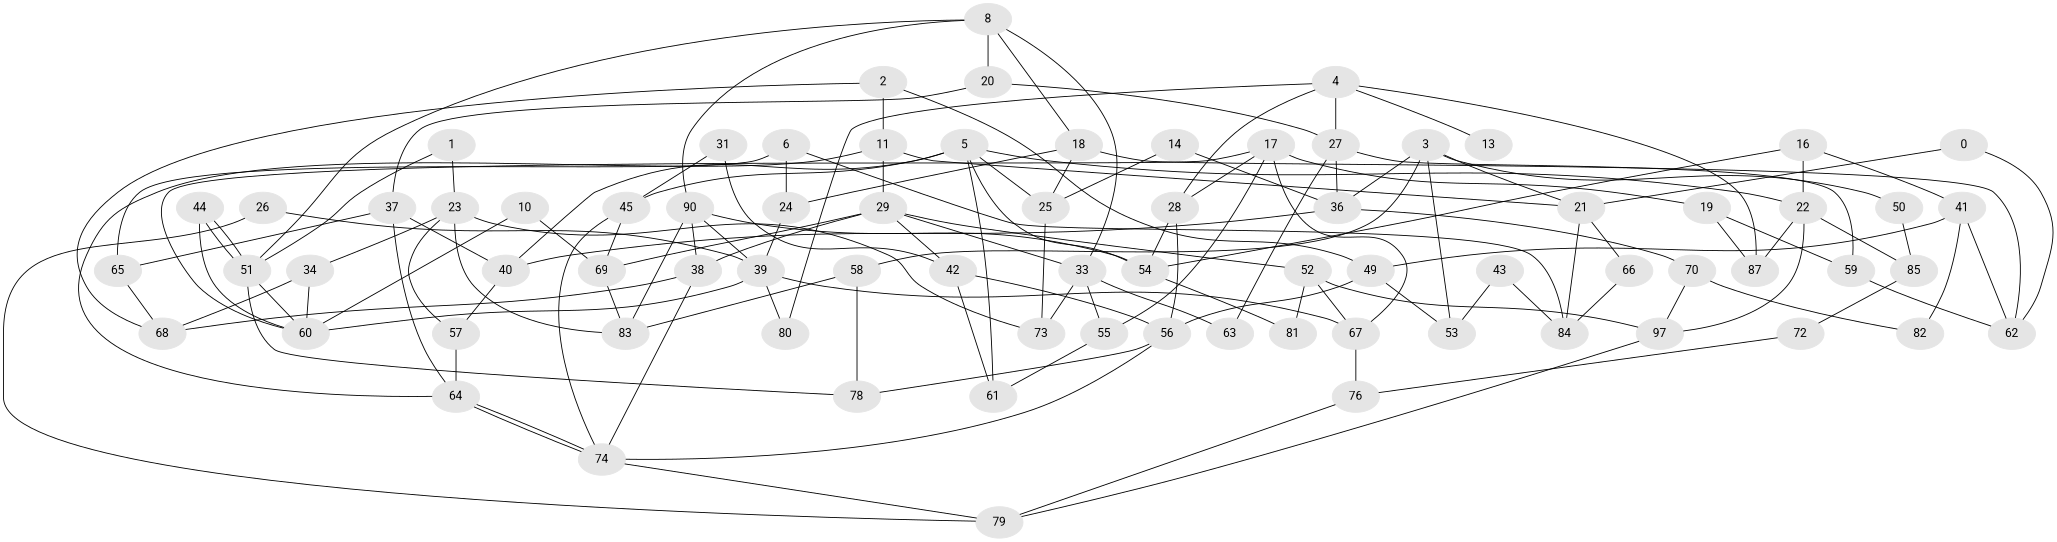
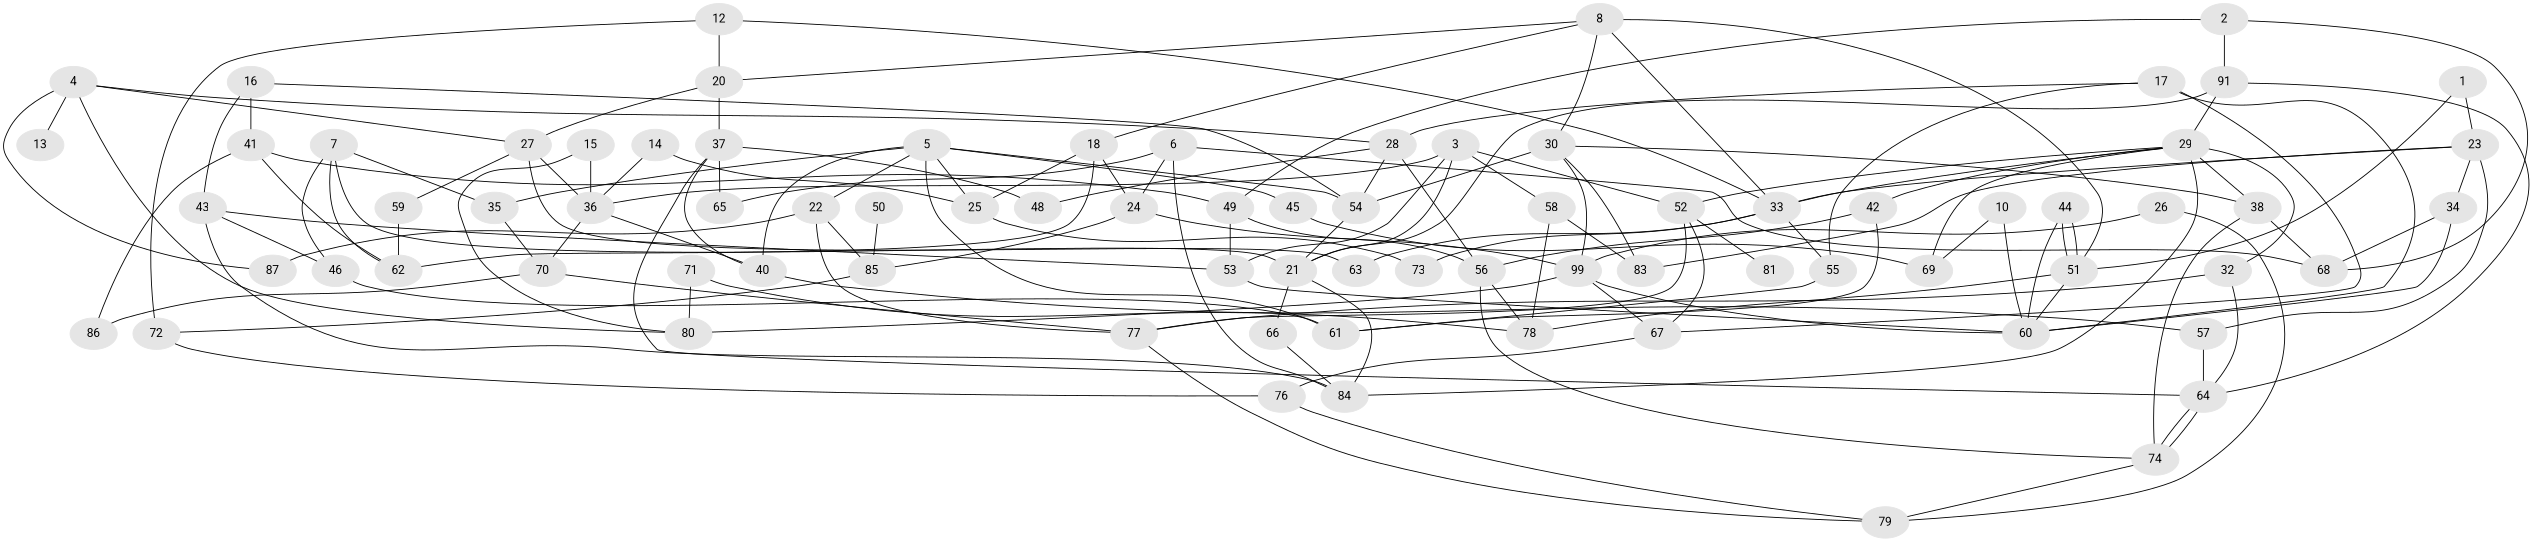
none -> (719, 19)
none -> (591, 145)
(723, 145) -> none
(883, 145) -> (2224, 82)
(1964, 145) -> (334, 145)
(1803, 177) -> (215, 142)
(1662, 178) -> (1550, 172)
none -> (495, 208)
(690, 208) -> (1552, 145)
none -> (1038, 208)
(1707, 208) -> none
(730, 225) -> (2124, 167)
none -> (1023, 243)
none -> (336, 271)
none -> (691, 271)
(761, 271) -> (1578, 271)
none -> (2228, 271)
(140, 302) -> (1744, 223)
(614, 302) -> none
(1248, 312) -> (1332, 232)
none -> (1719, 317)
(559, 319) -> none
(1660, 334) -> (1134, 334)
(1920, 334) -> (94, 334)
none -> (1839, 375)
